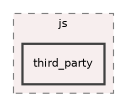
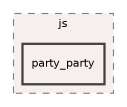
(63, 64) -> (63, 64)
